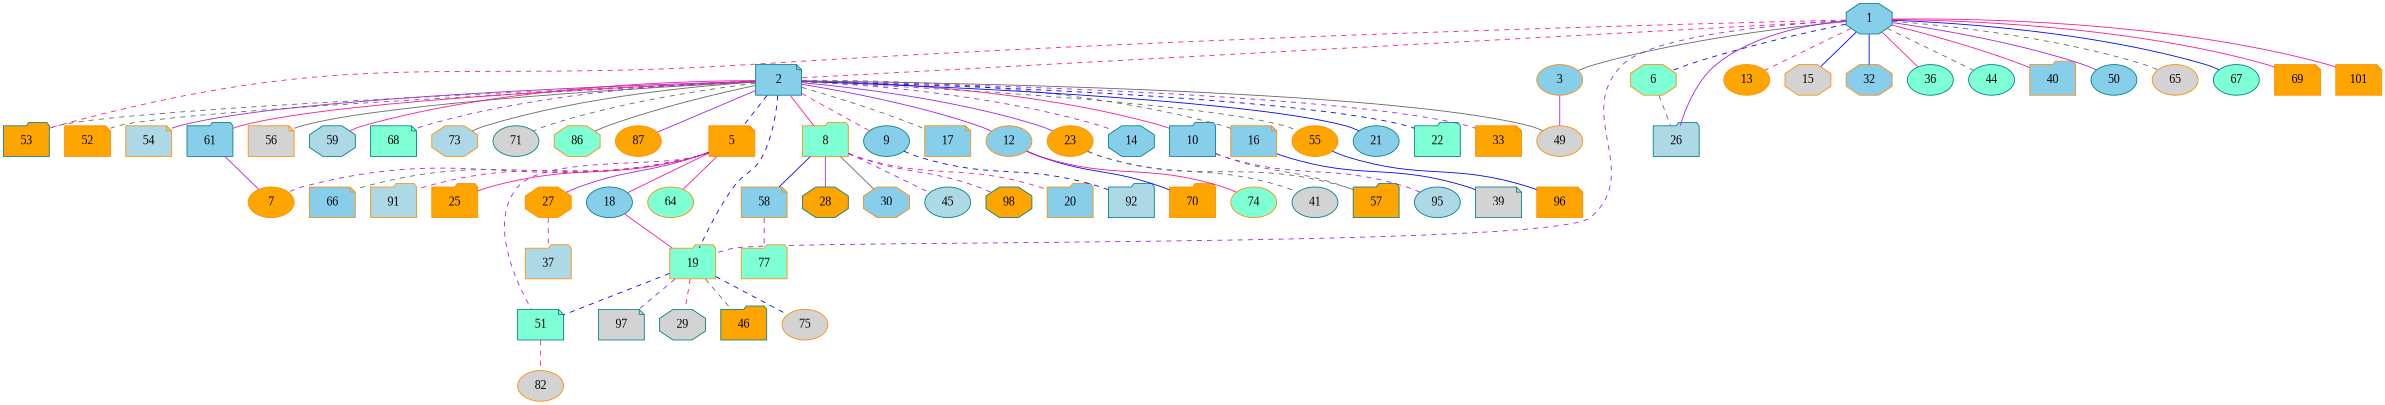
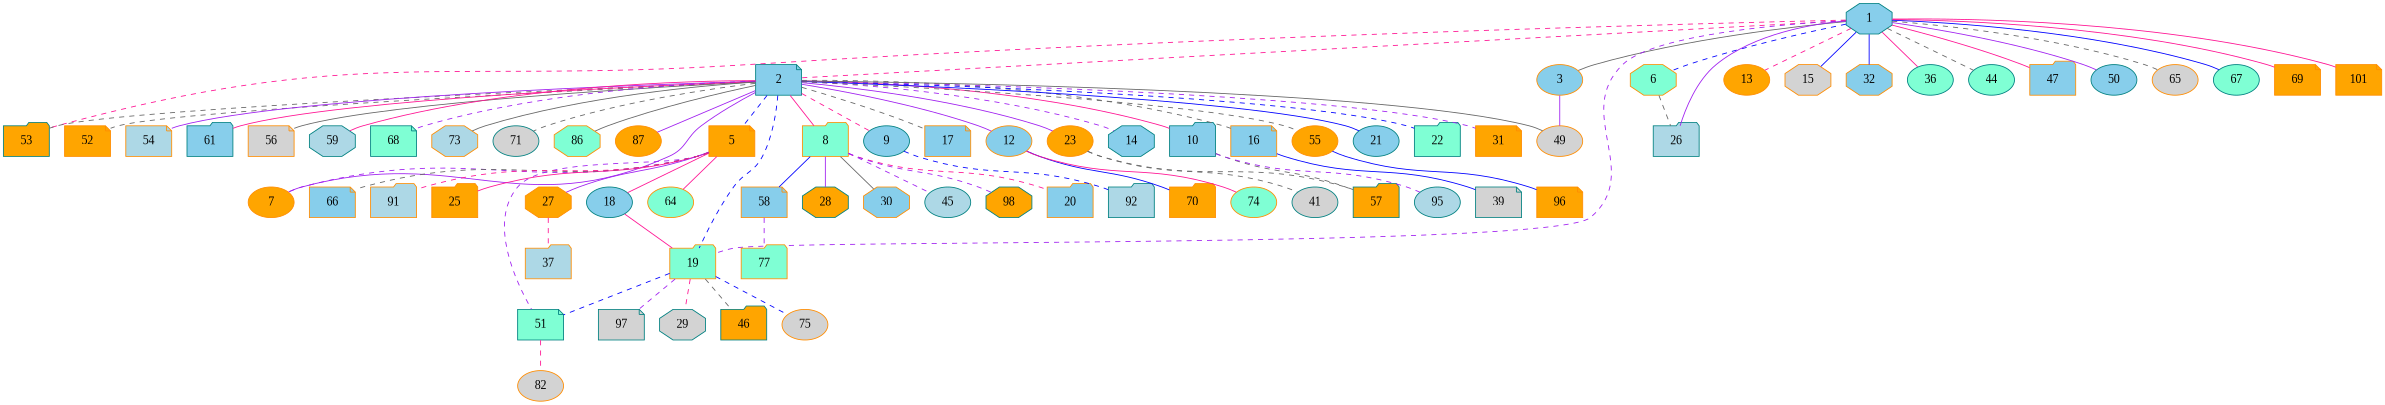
(2053, 80) -> (2053, 80)
(1499, 141) -> (1499, 141)
(242, 173) -> (534, 184)
